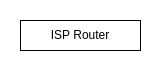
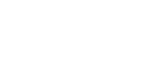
(81, 36) -> none
